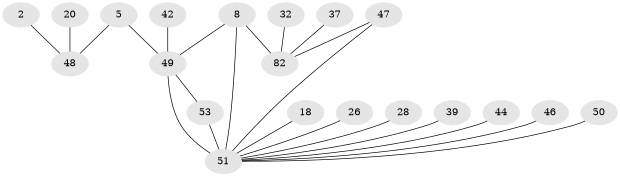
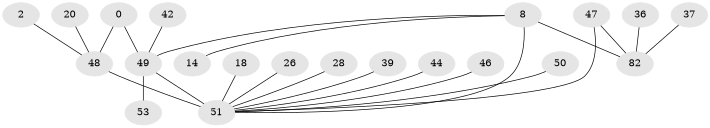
(119, 15) -> (119, 15)
(286, 15) -> (640, 15)
none -> (192, 64)
(214, 137) -> (154, 90)
